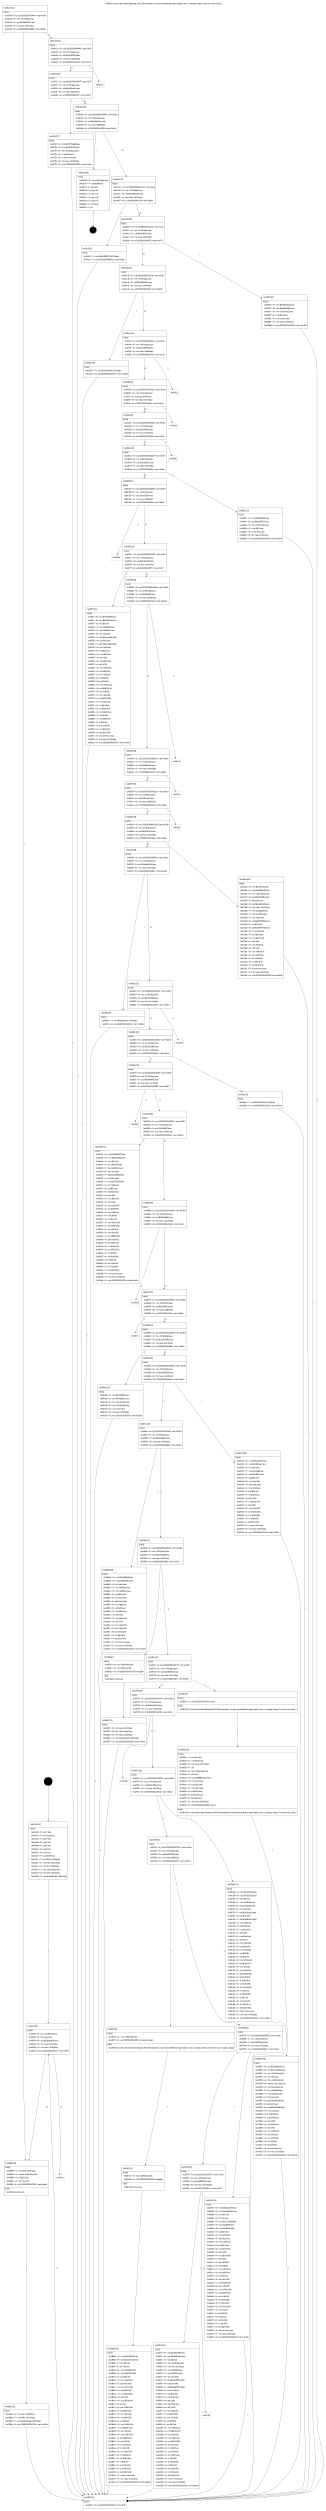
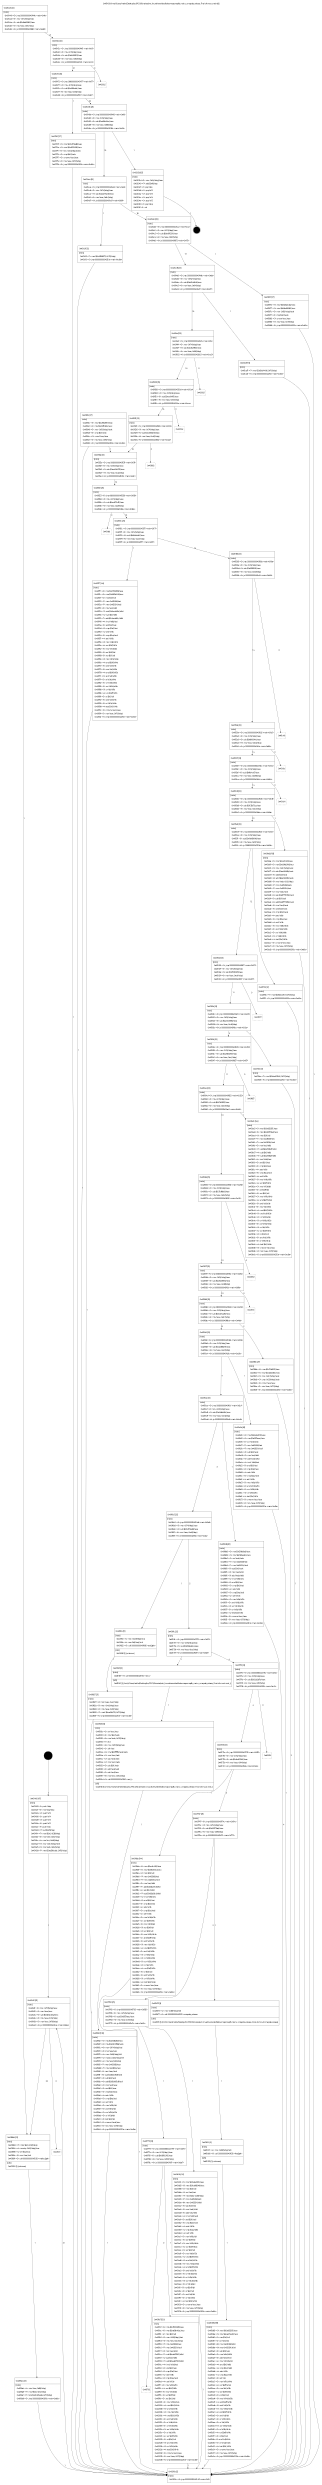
(201, 492) -> (109, 449)
